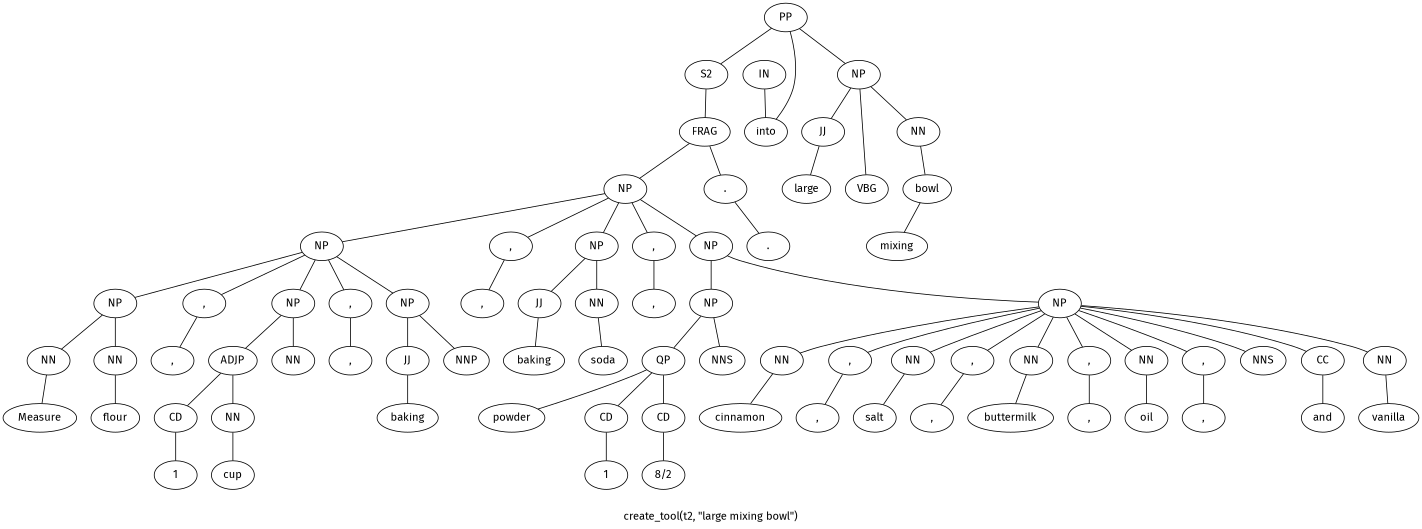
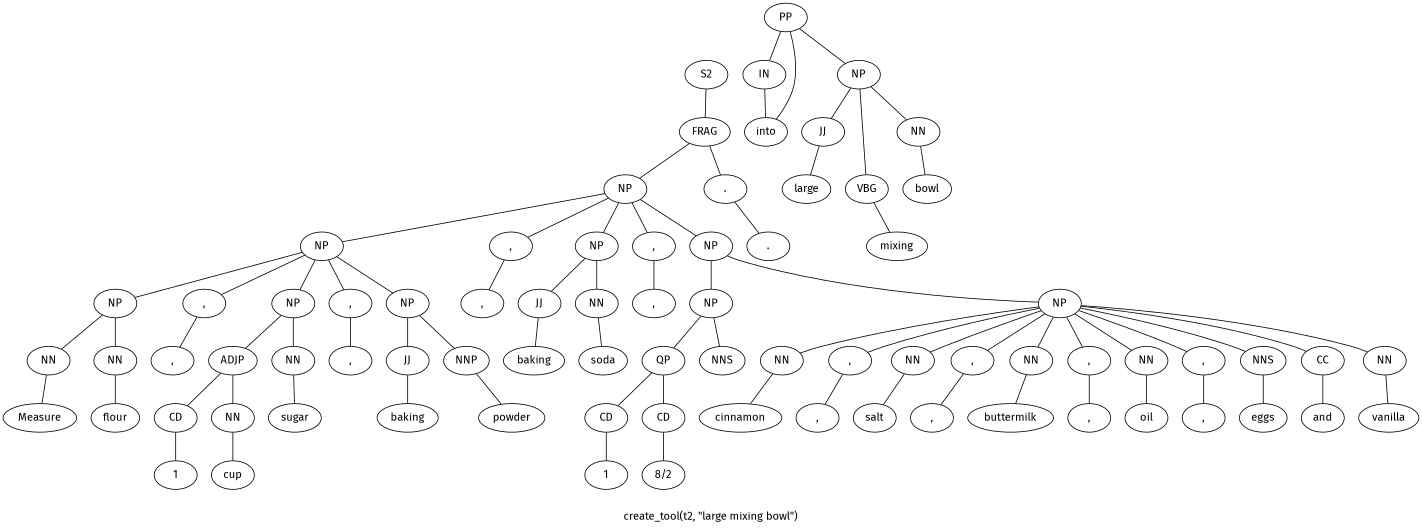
(746, 46) -> (775, 46)
(912, 218) -> (882, 218)
(593, 391) -> (489, 389)
none -> (295, 418)
none -> (1263, 418)
